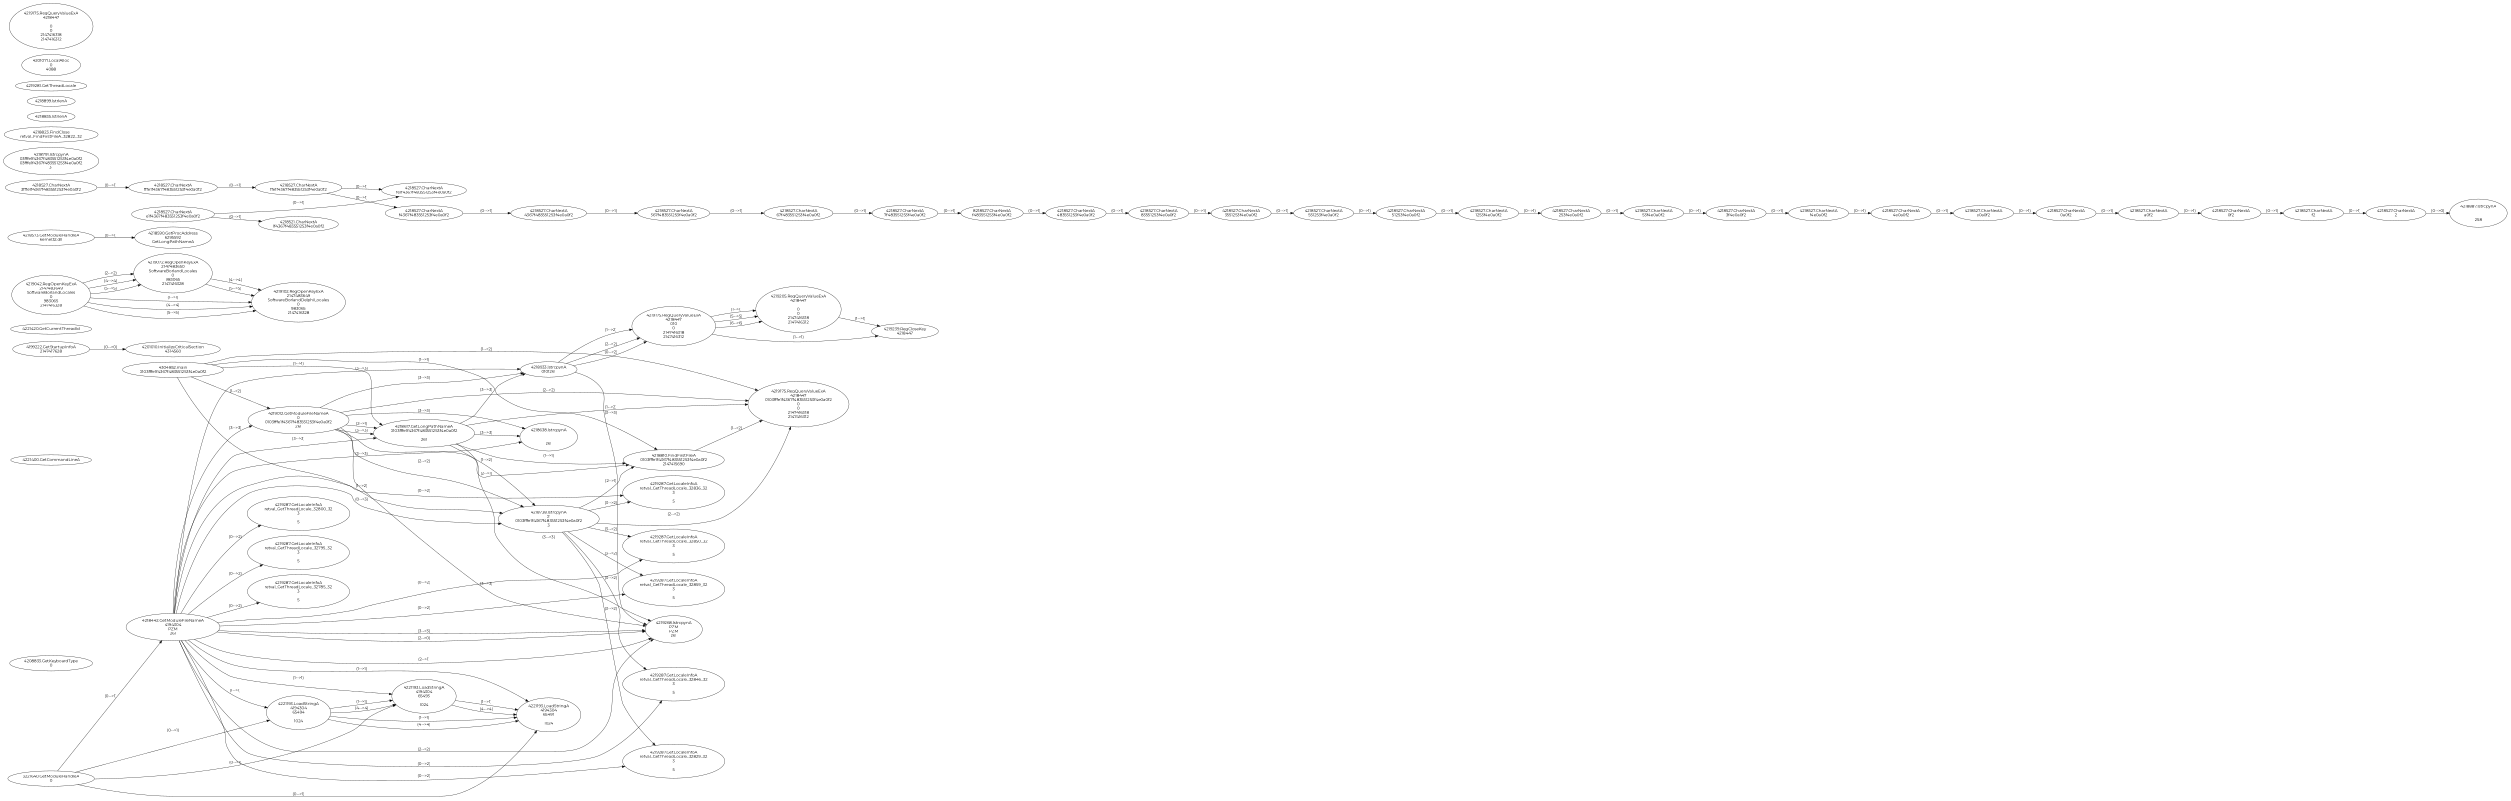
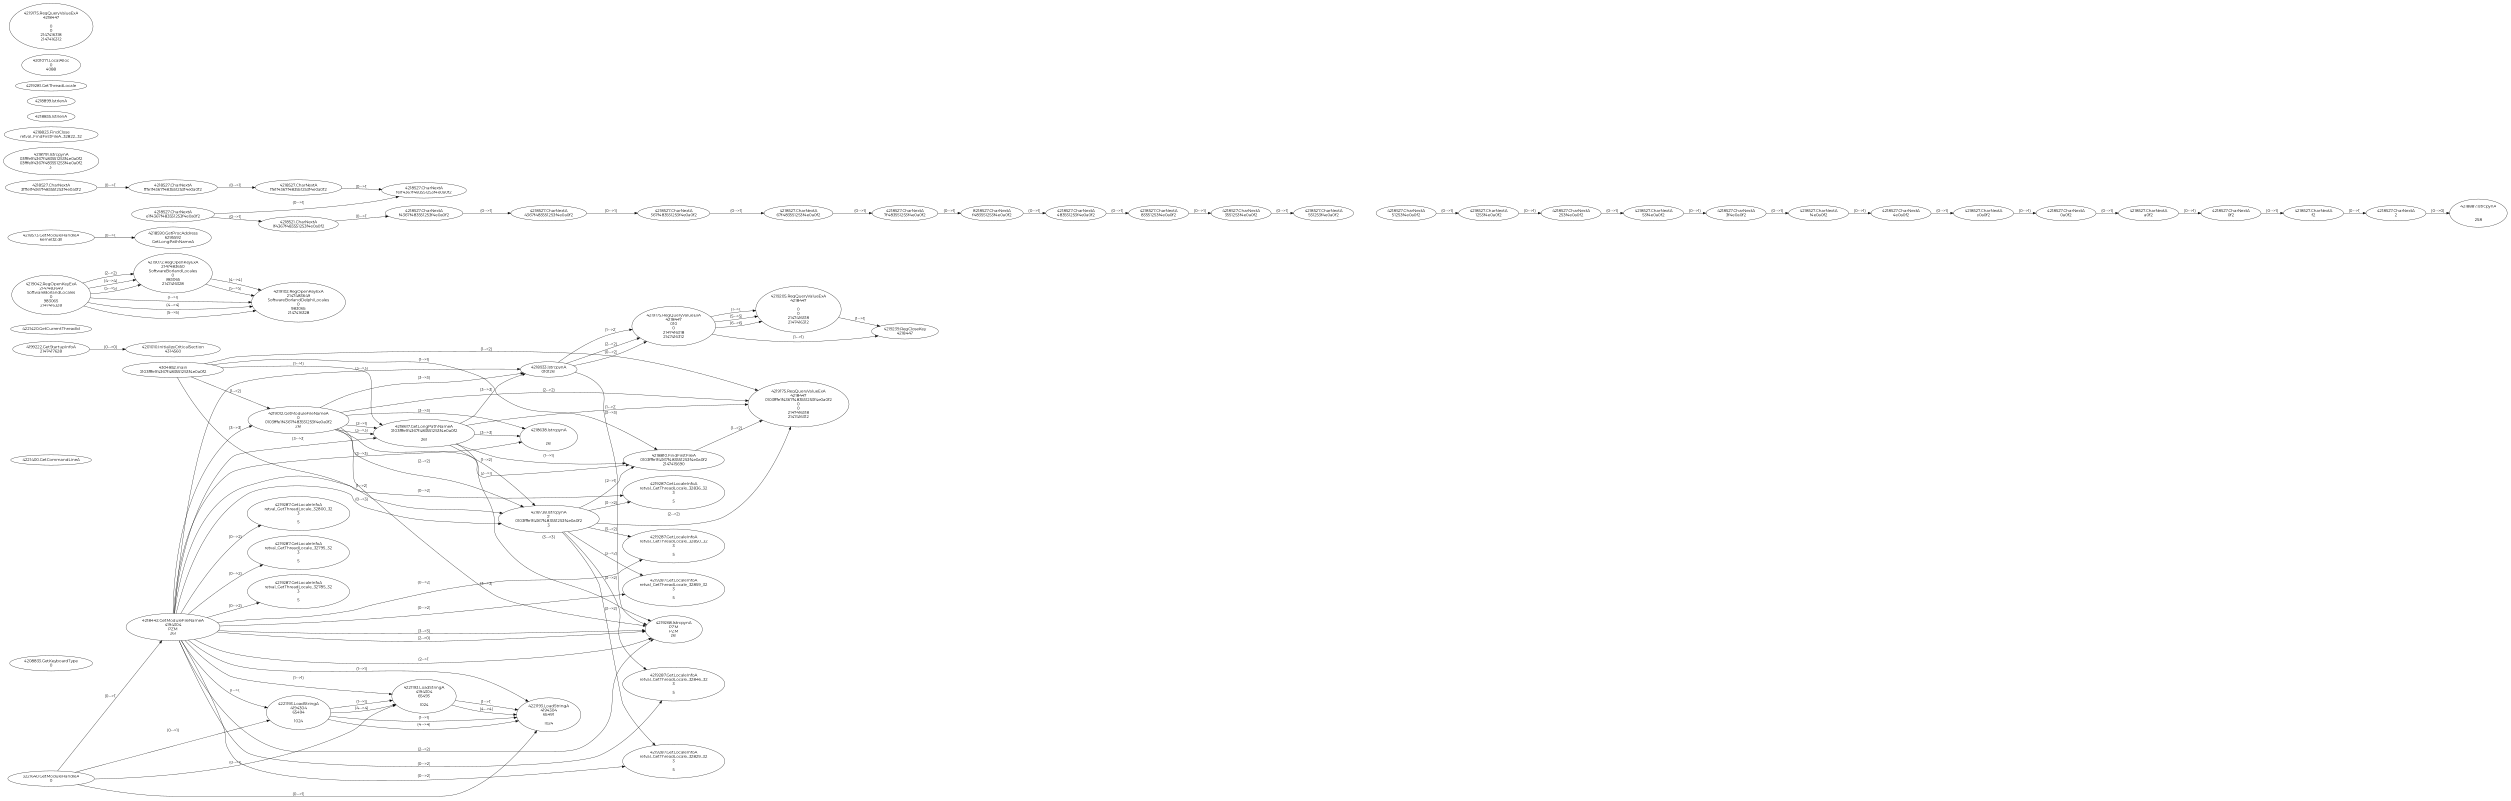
(361, 200) -> (360, 219)
(1363, 213) -> none
